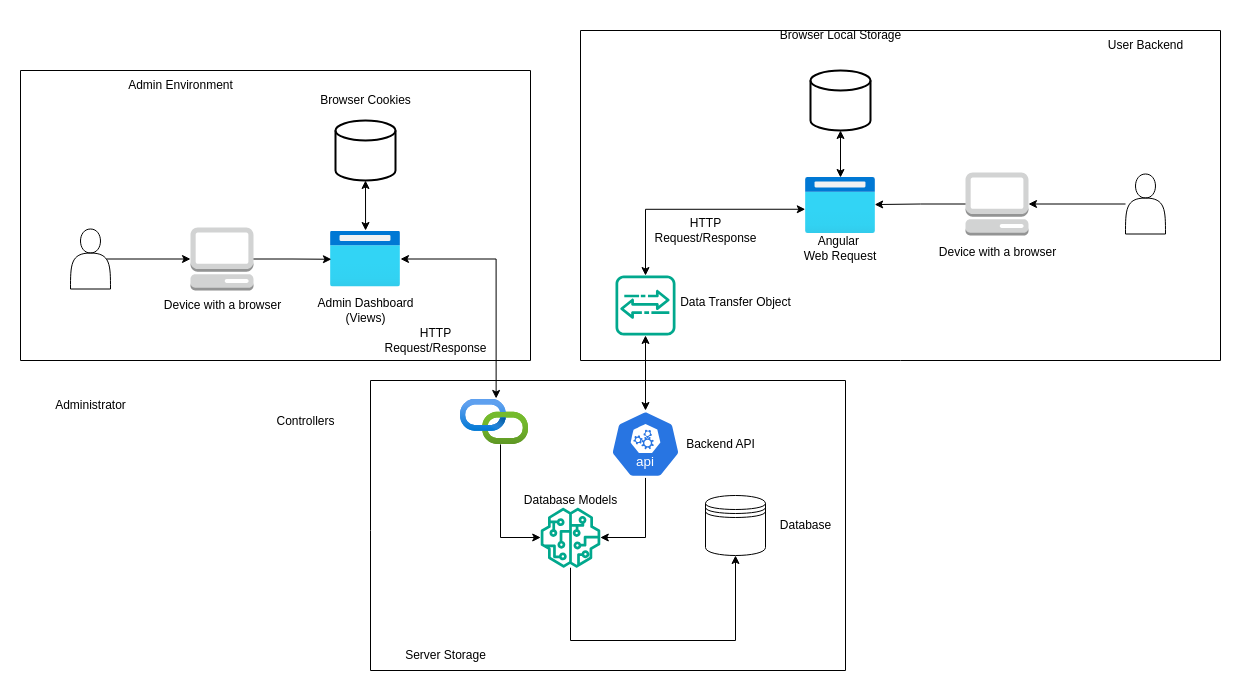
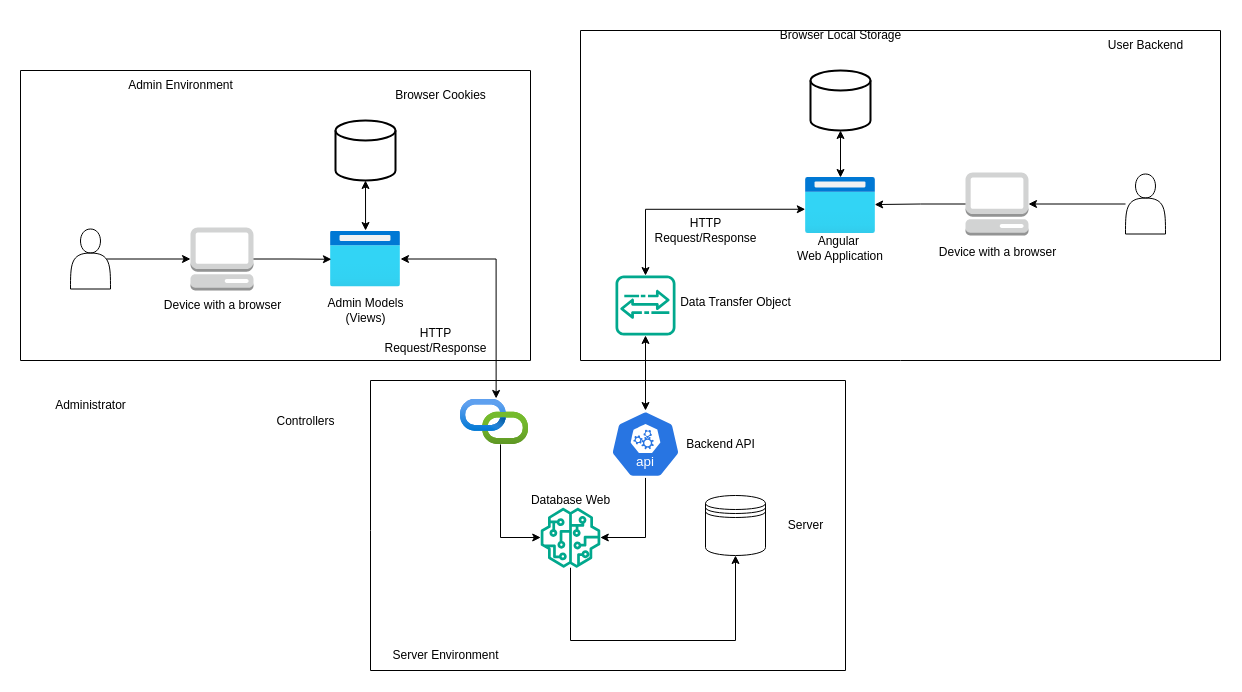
(366, 101) -> (441, 96)
(841, 249) -> (841, 249)
(366, 311) -> (366, 311)
(571, 501) -> (571, 501)
(806, 526) -> (806, 526)
(446, 656) -> (446, 656)
